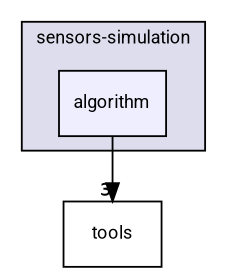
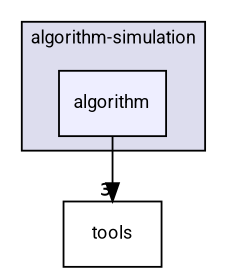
(113, 39) -> (113, 39)
